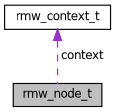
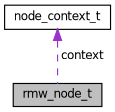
(58, 17) -> (58, 17)
